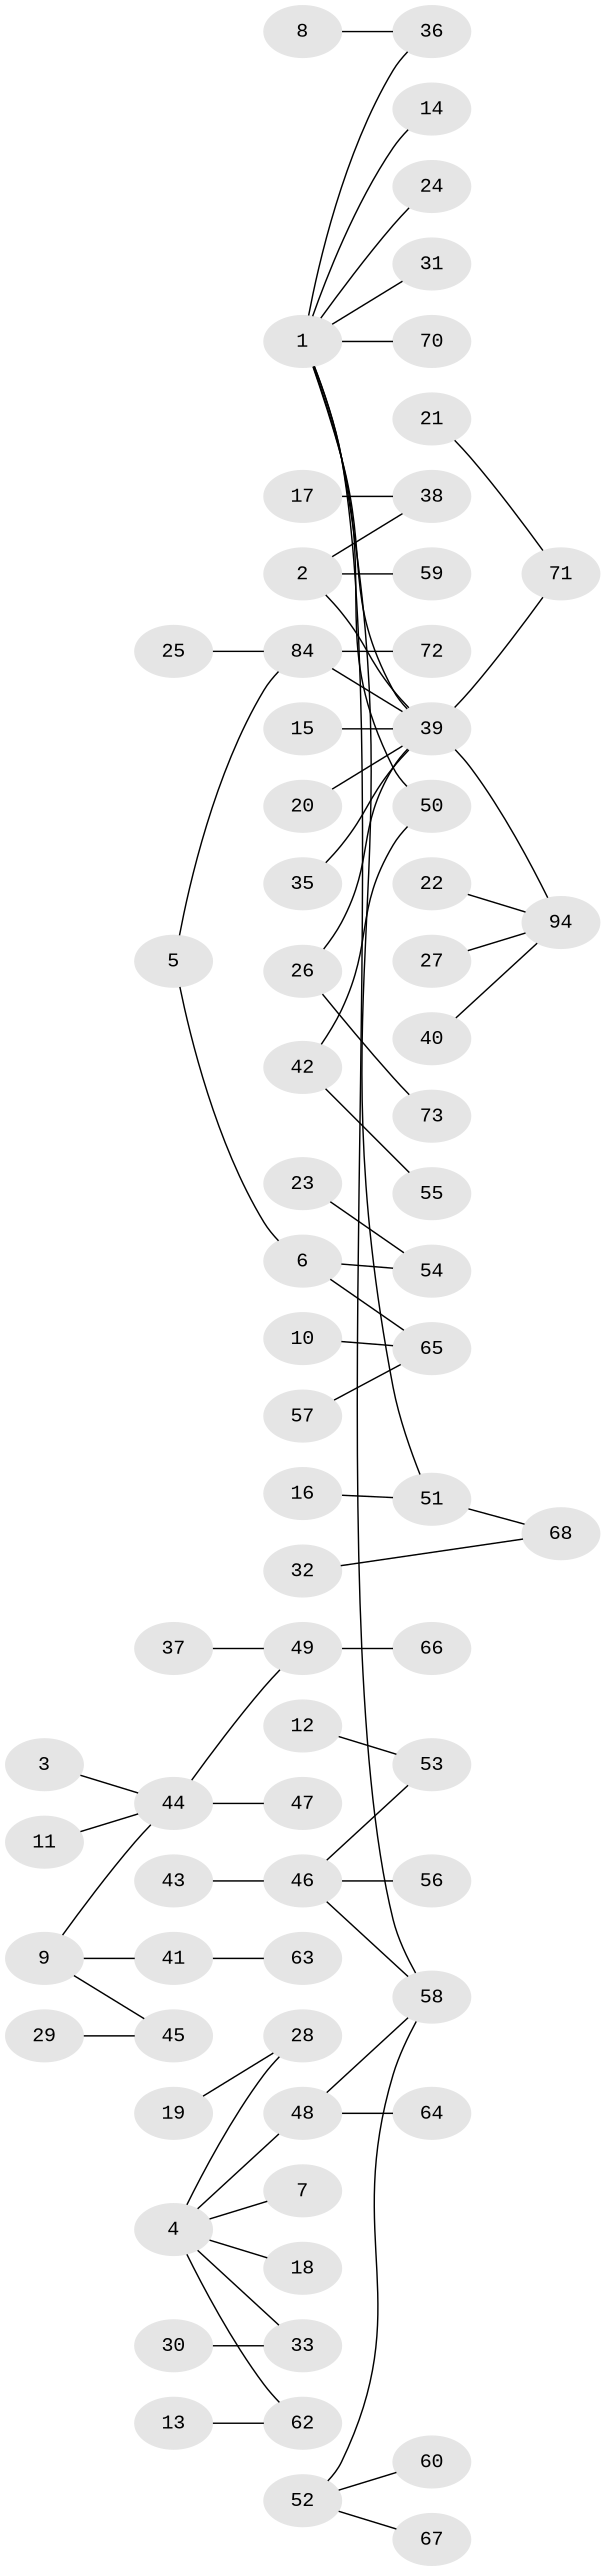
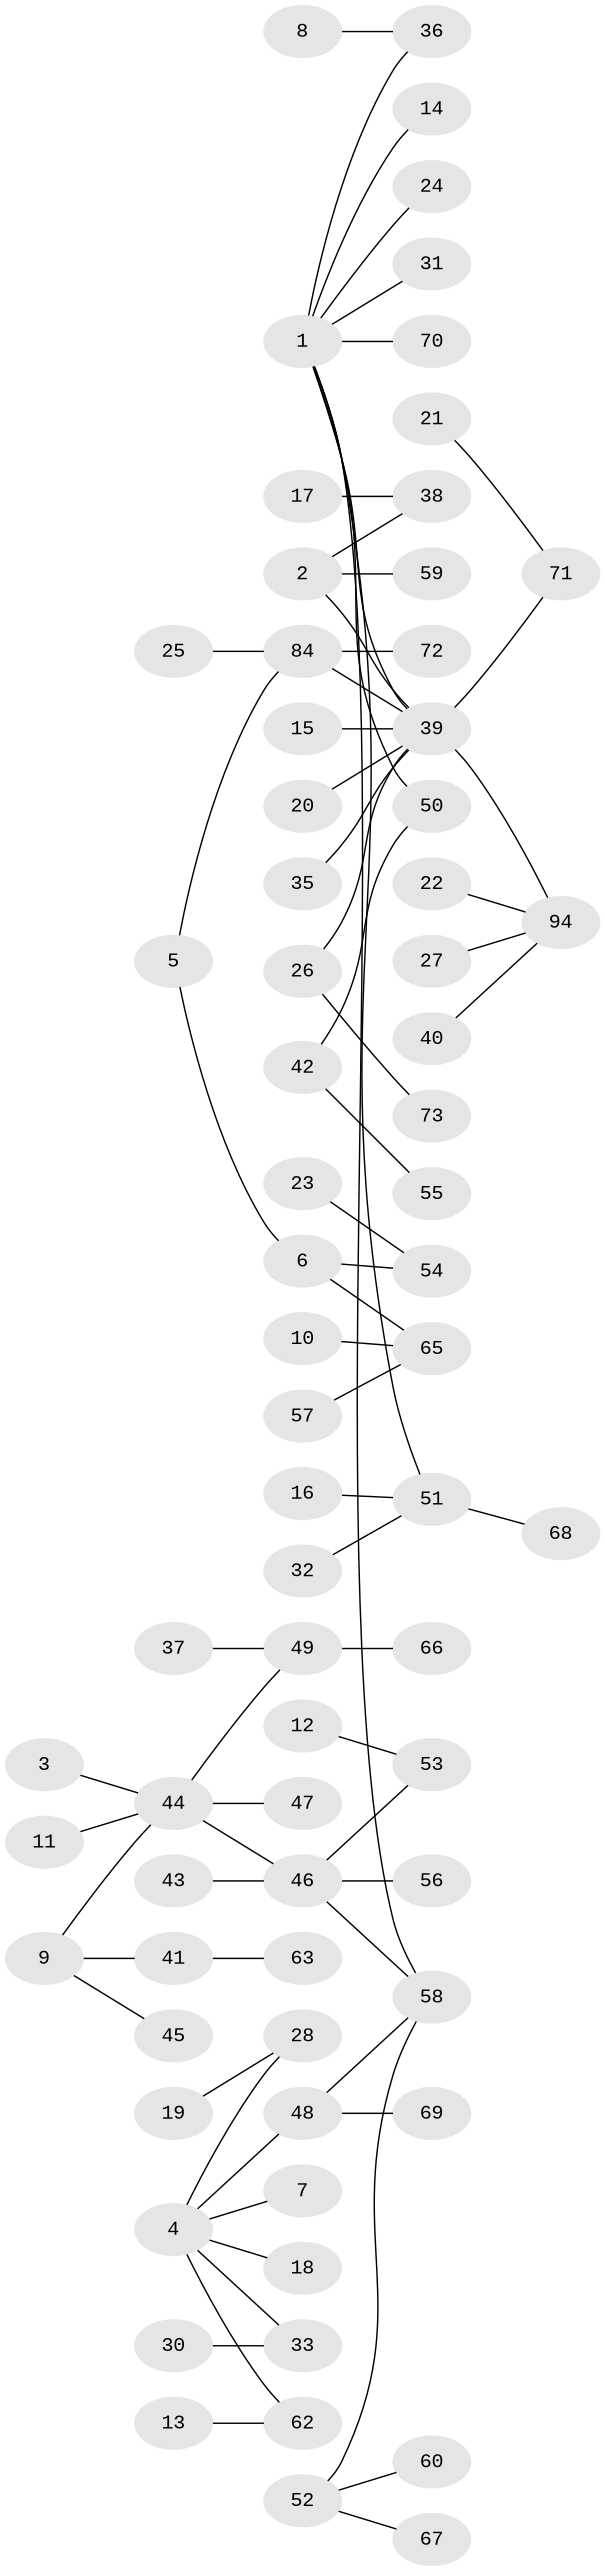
(432, 1552) -> (369, 1534)
none -> (238, 1842)
(44, 2036) -> none
(432, 2113) -> (432, 2113)
